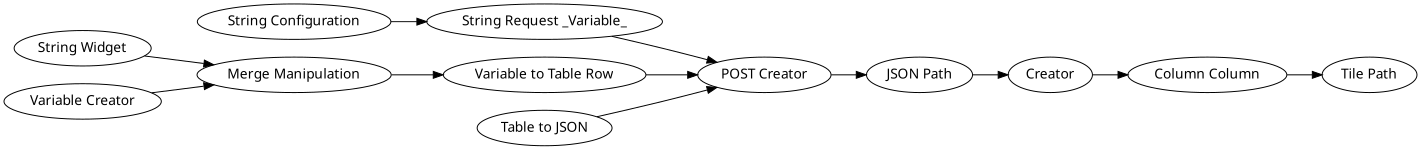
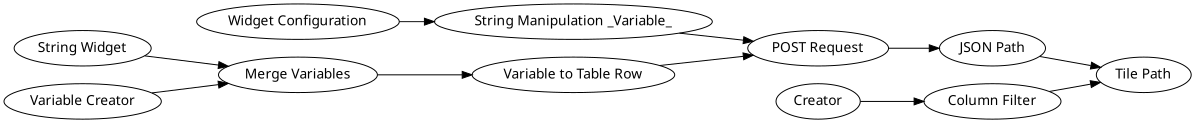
(294, 22) -> (298, 22)
(545, 22) -> (573, 22)
(294, 75) -> (298, 75)
(764, 75) -> (818, 48)
(986, 75) -> (1065, 61)
(1207, 75) -> (993, 101)
(545, 128) -> none
